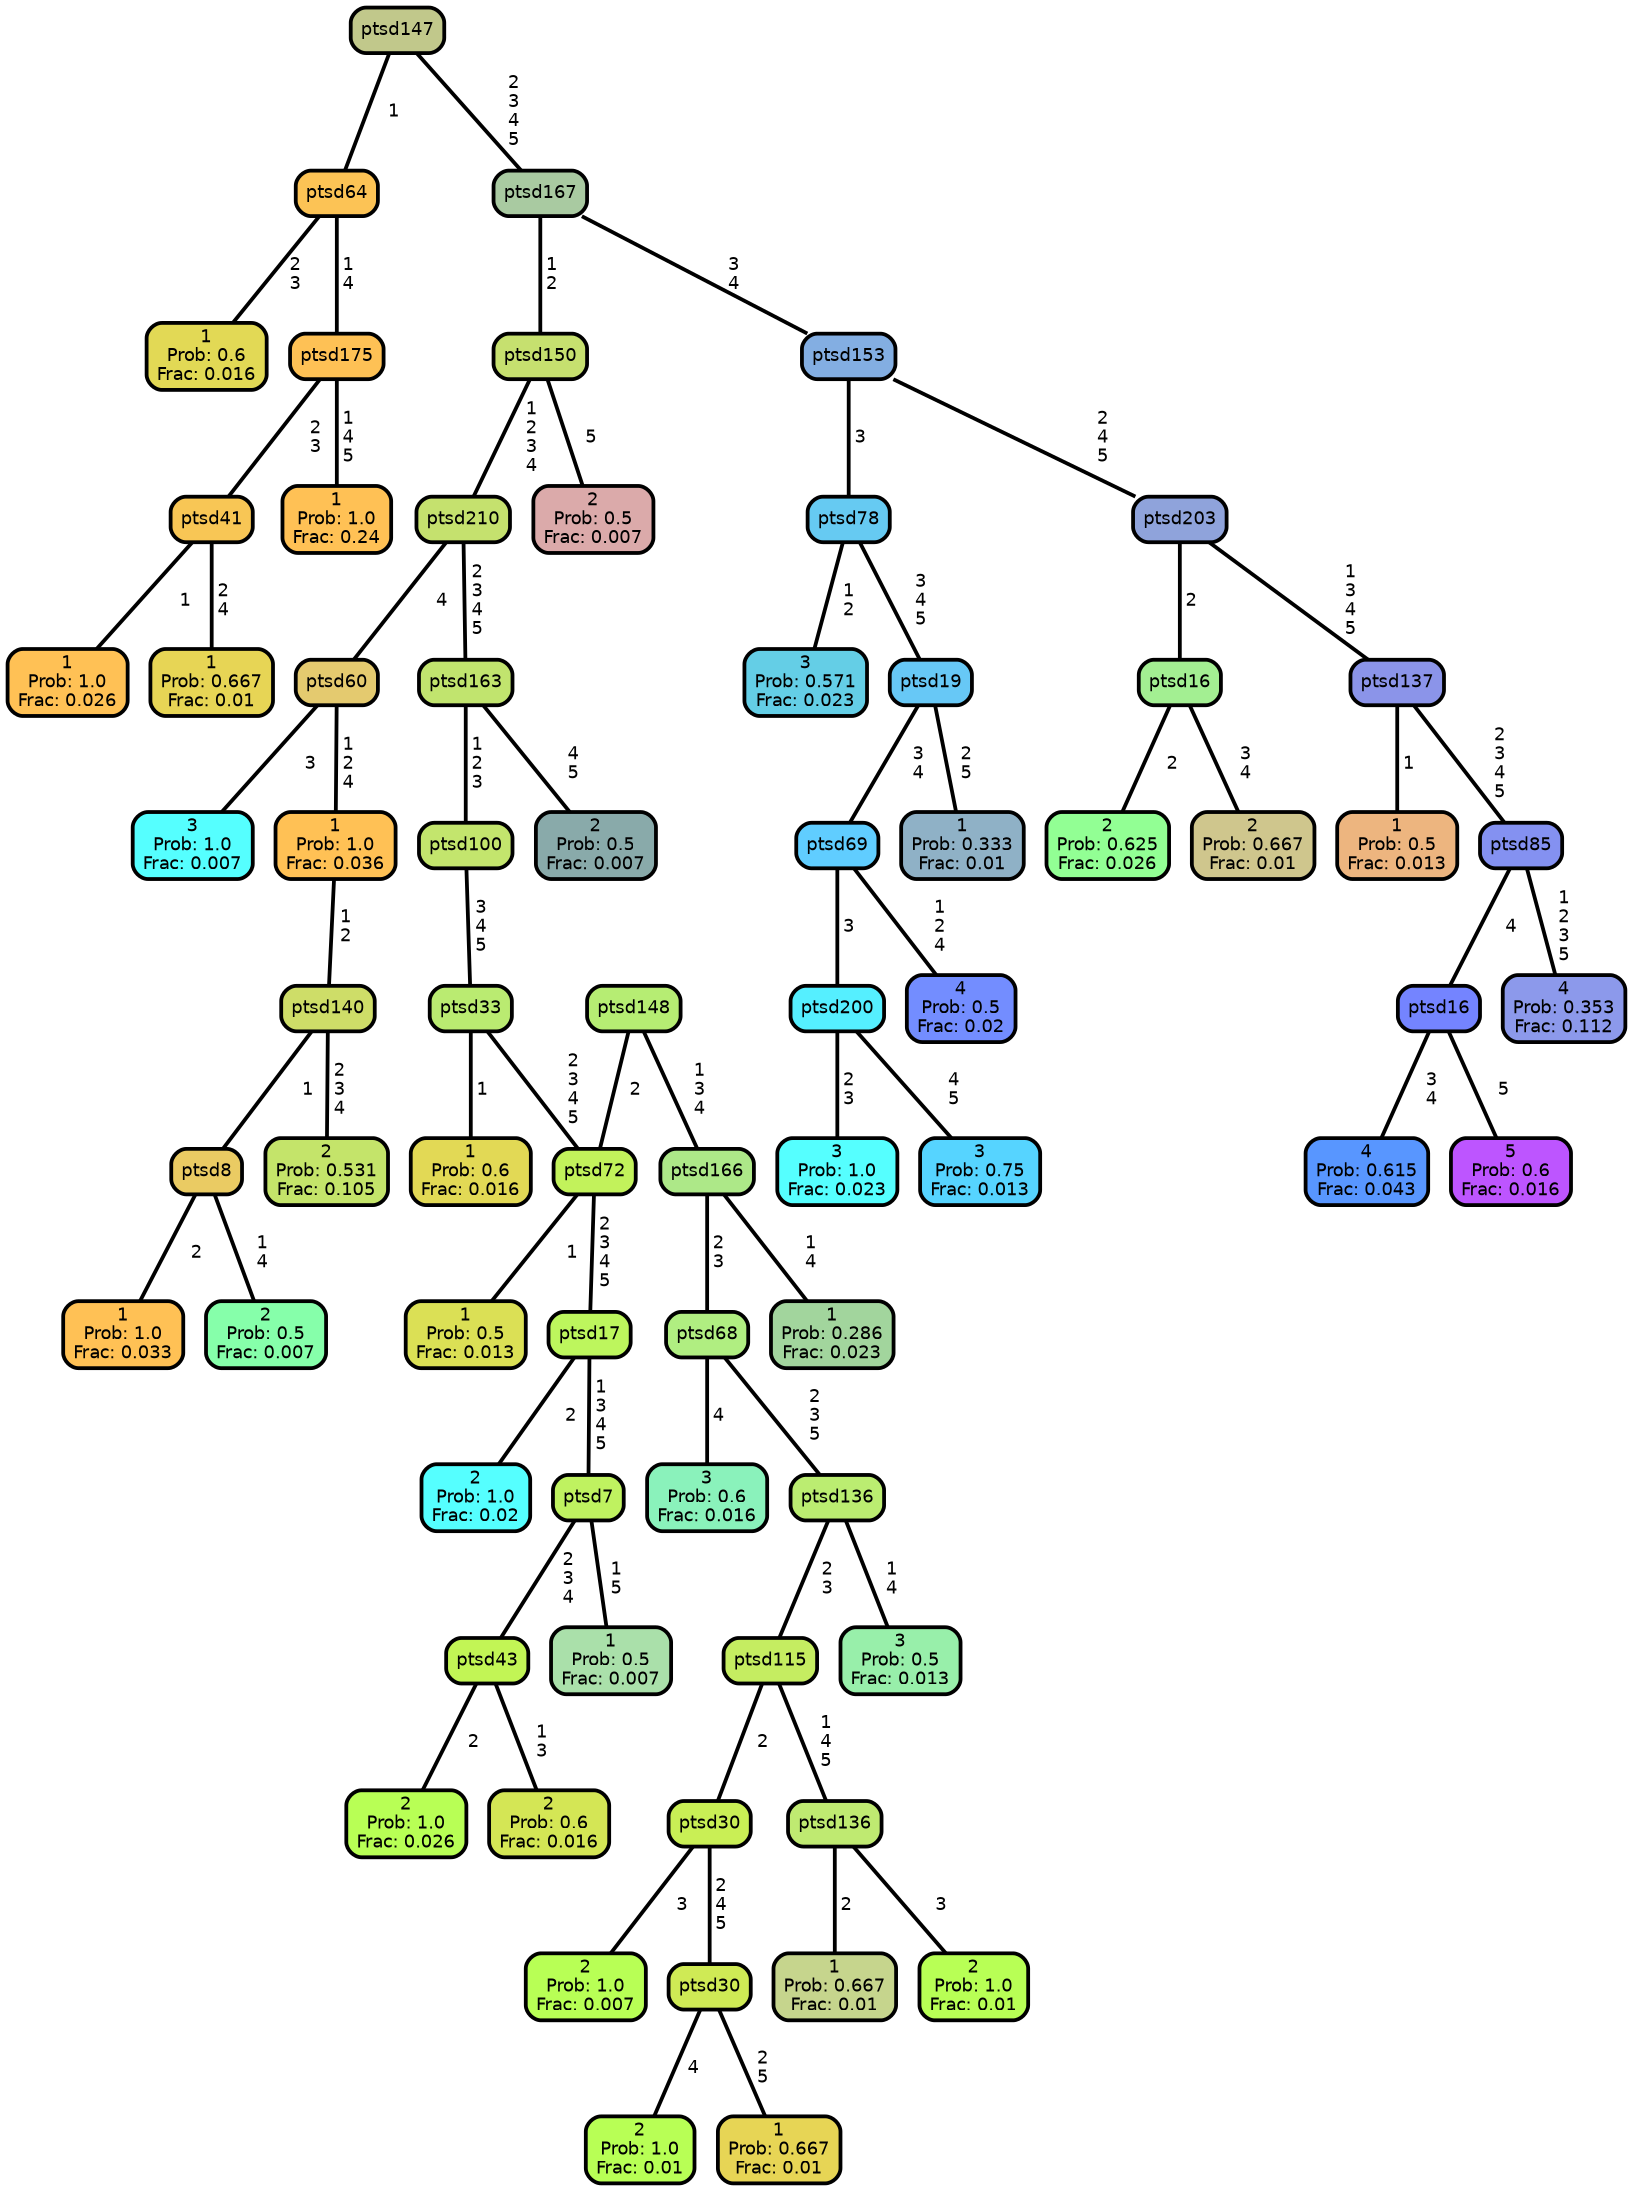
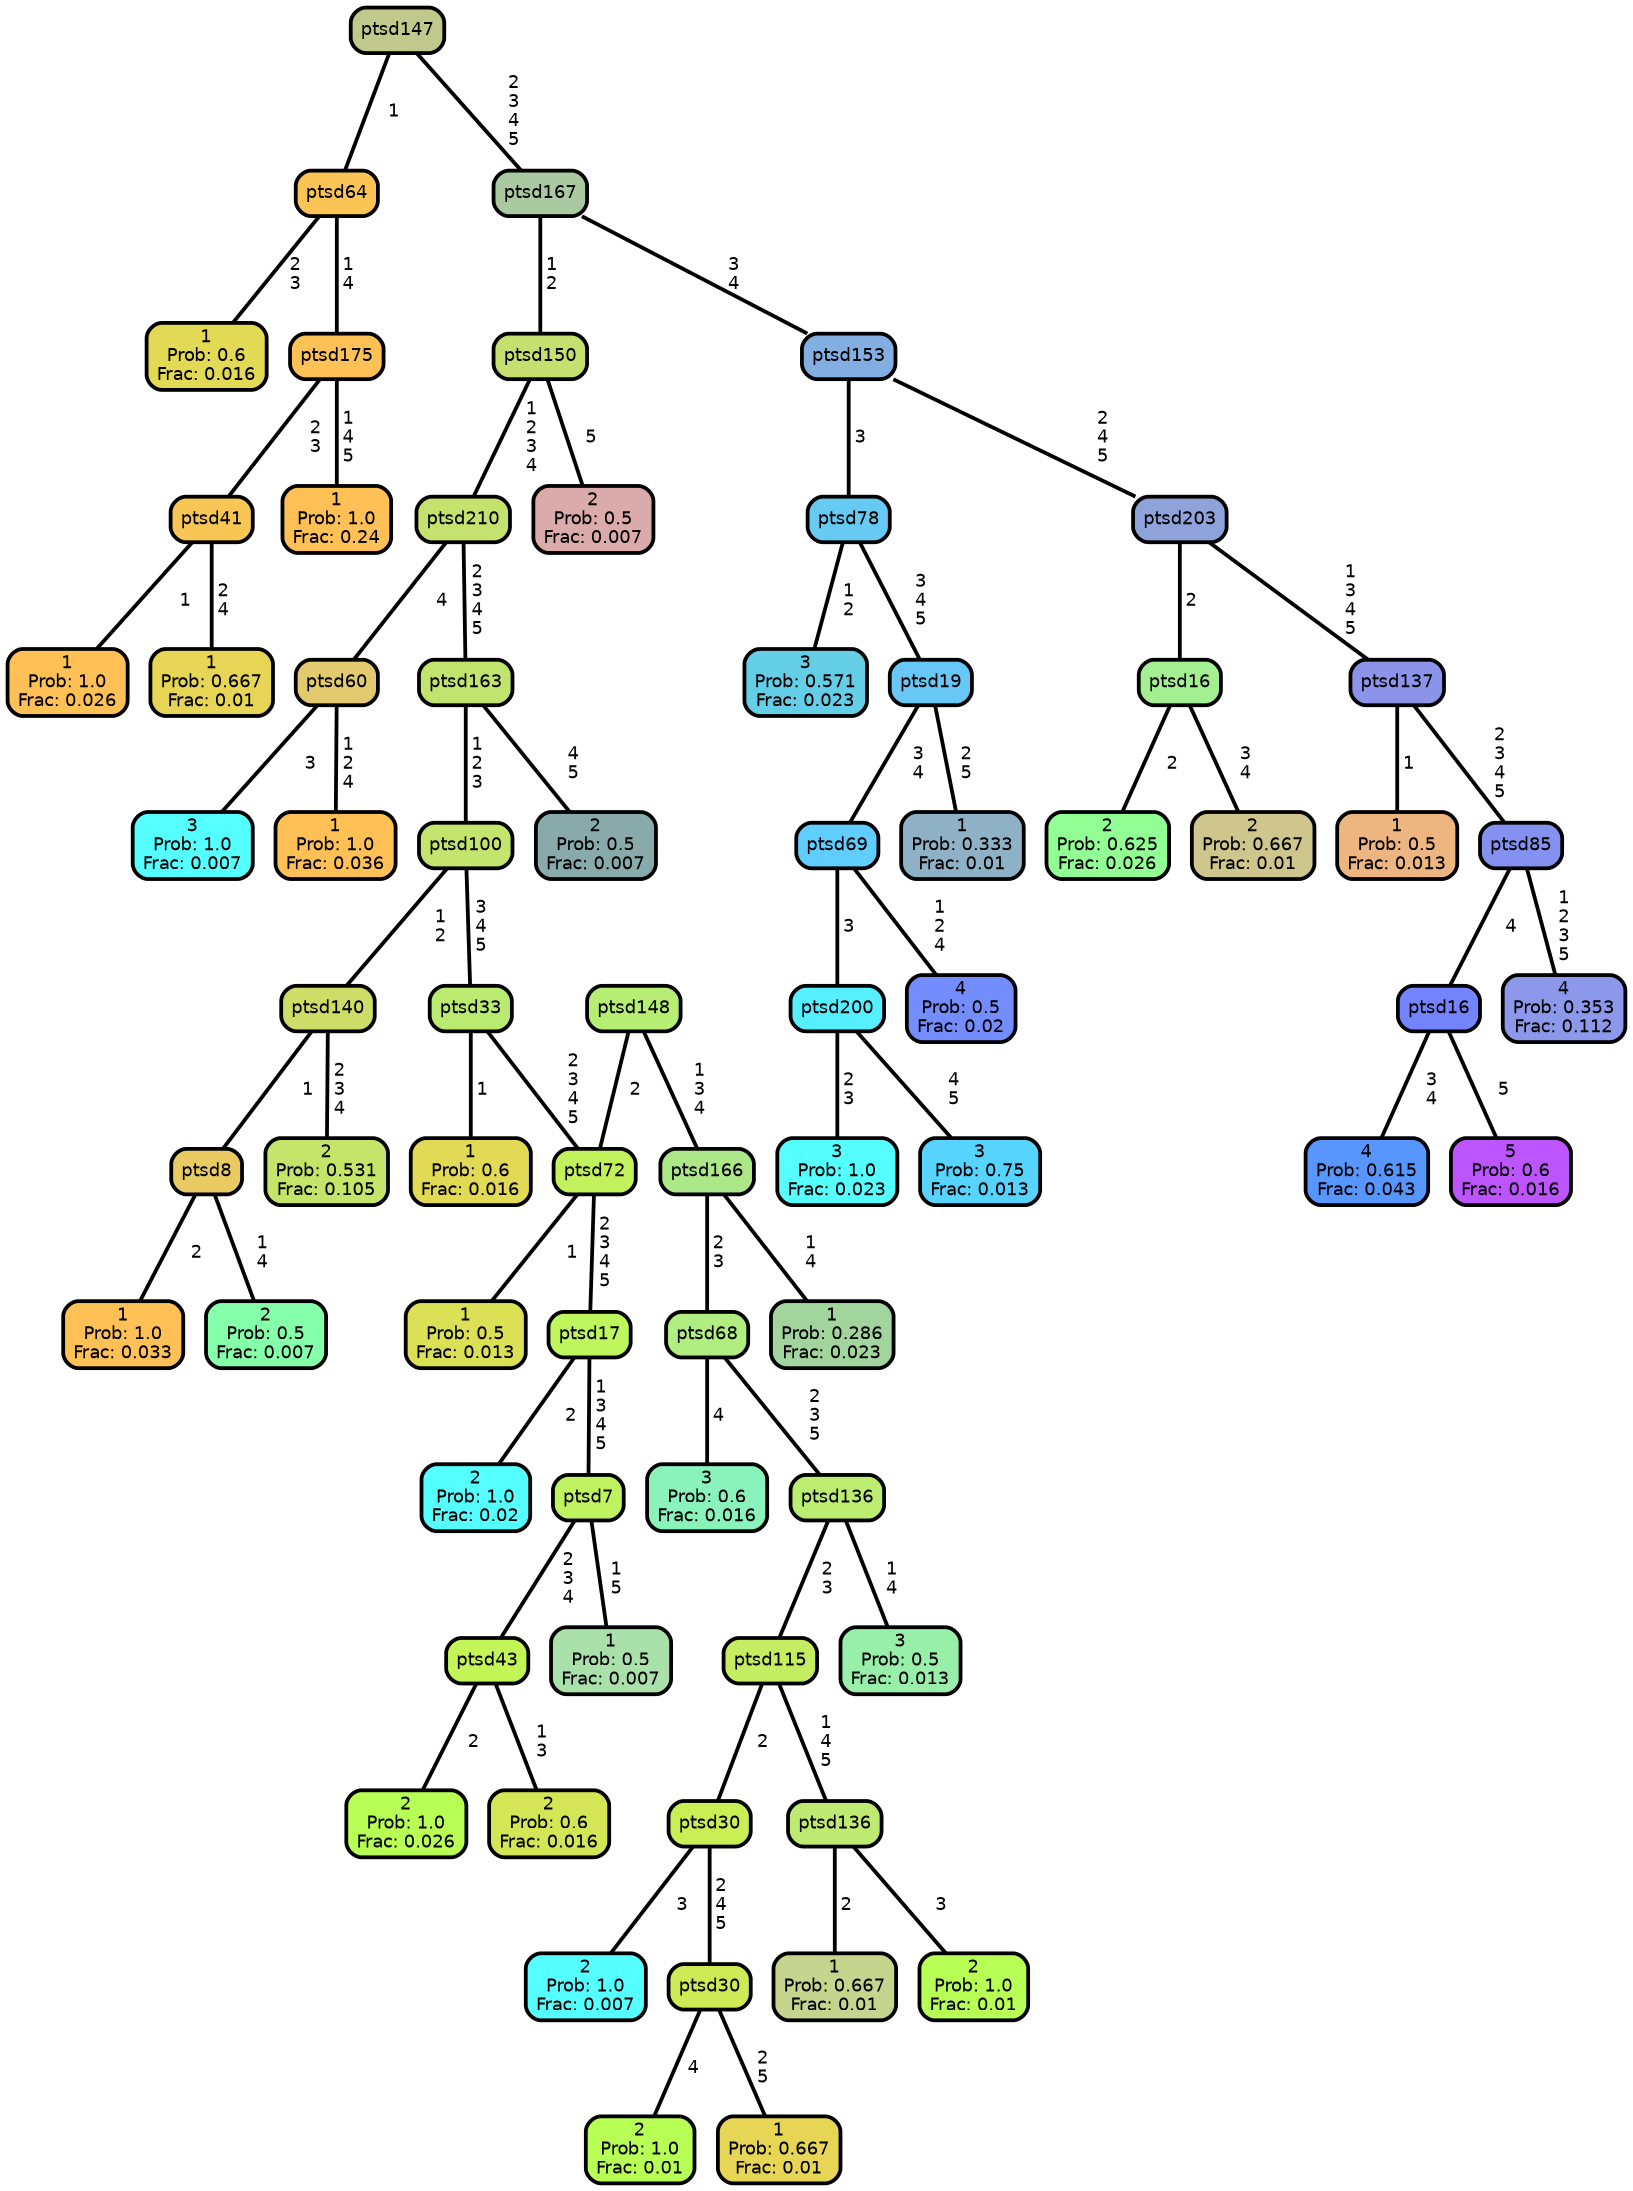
(332, 932) -> (397, 927)
(586, 1987) -> (586, 1987)
